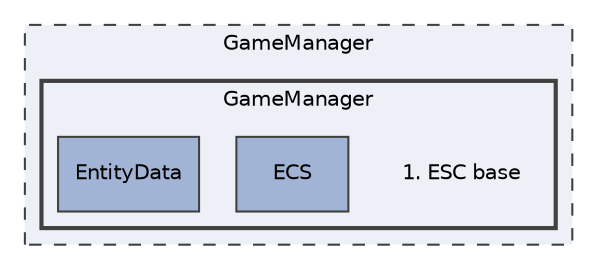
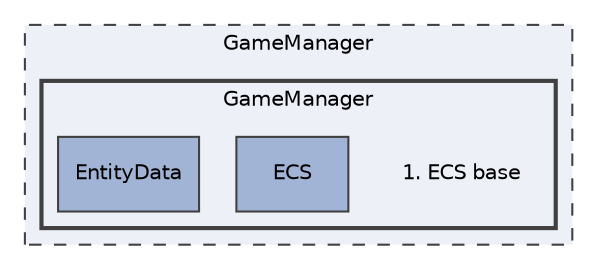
(462, 174) -> (462, 174)
